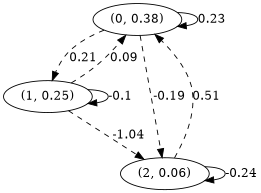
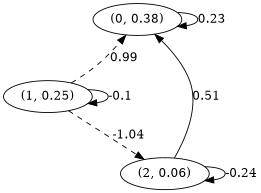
(75, 46) -> none
(124, 58) -> (124, 58)
(150, 92) -> none
(193, 96) -> (193, 96)
